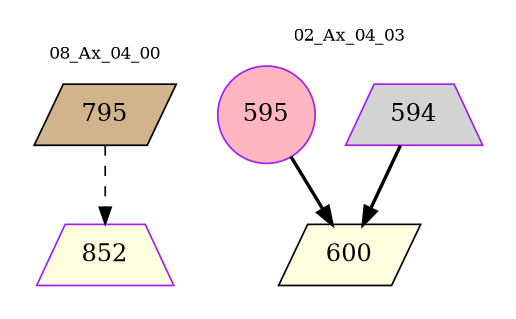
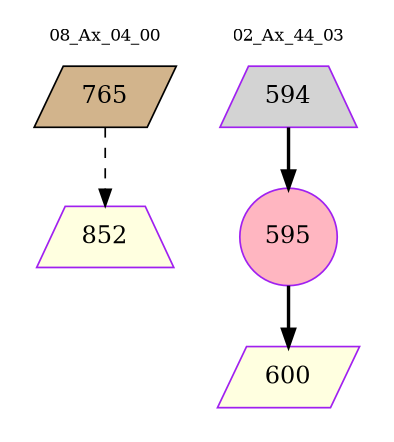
(350, 36) -> (289, 36)
(105, 115) -> (105, 97)
(386, 177) -> (289, 149)
(350, 255) -> (289, 377)
